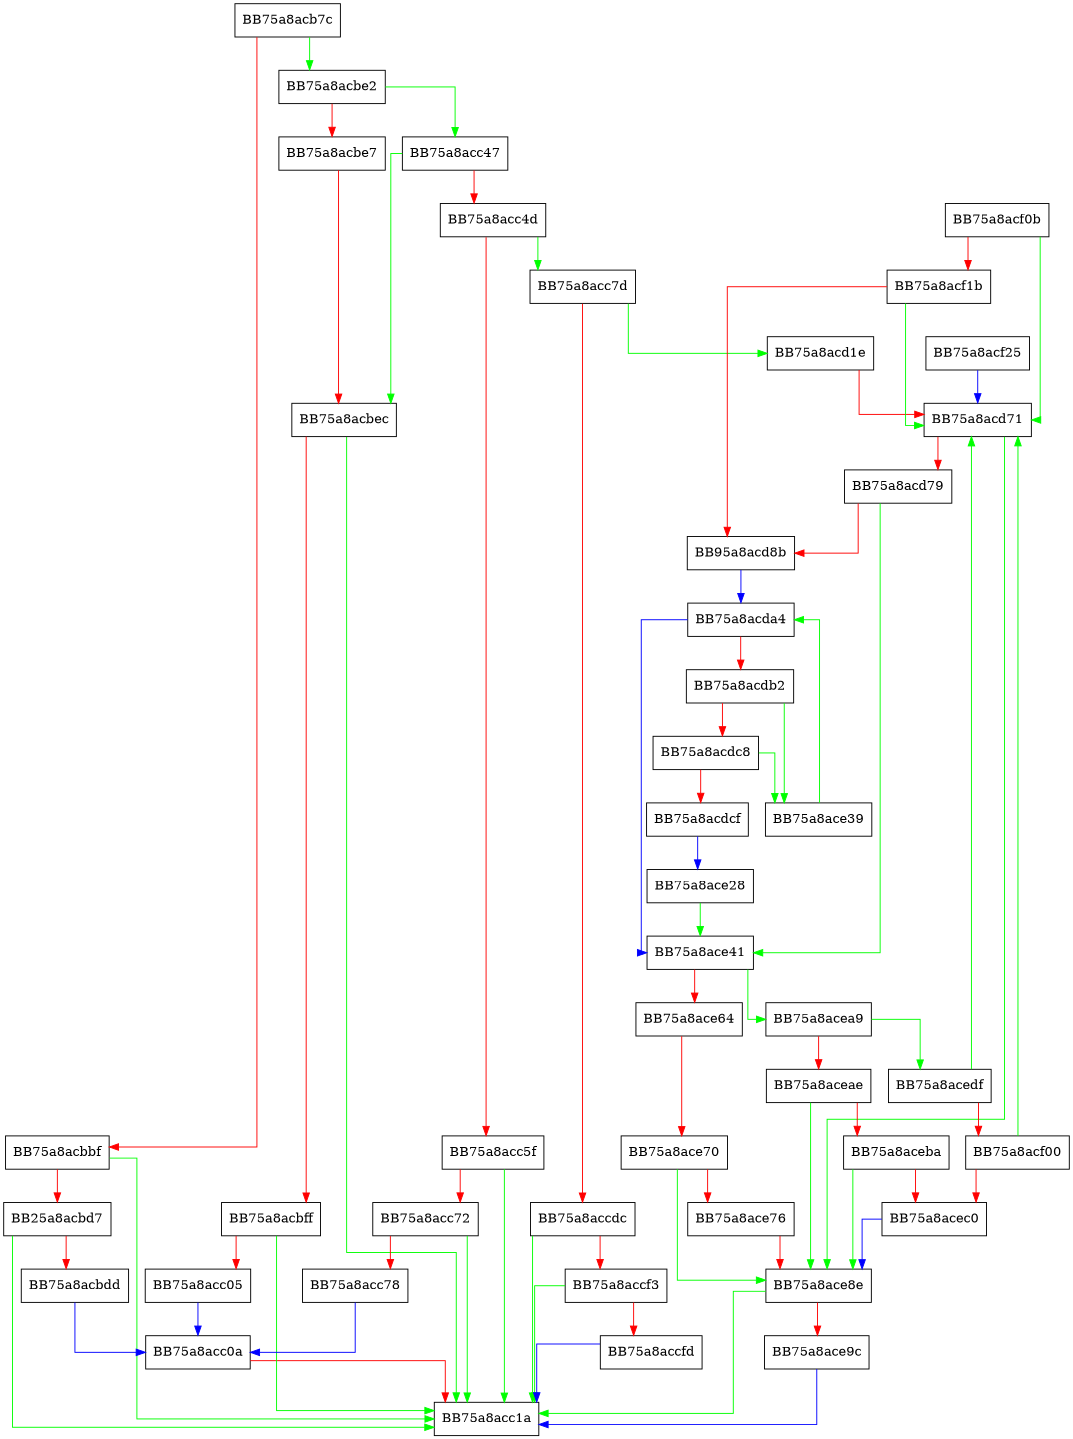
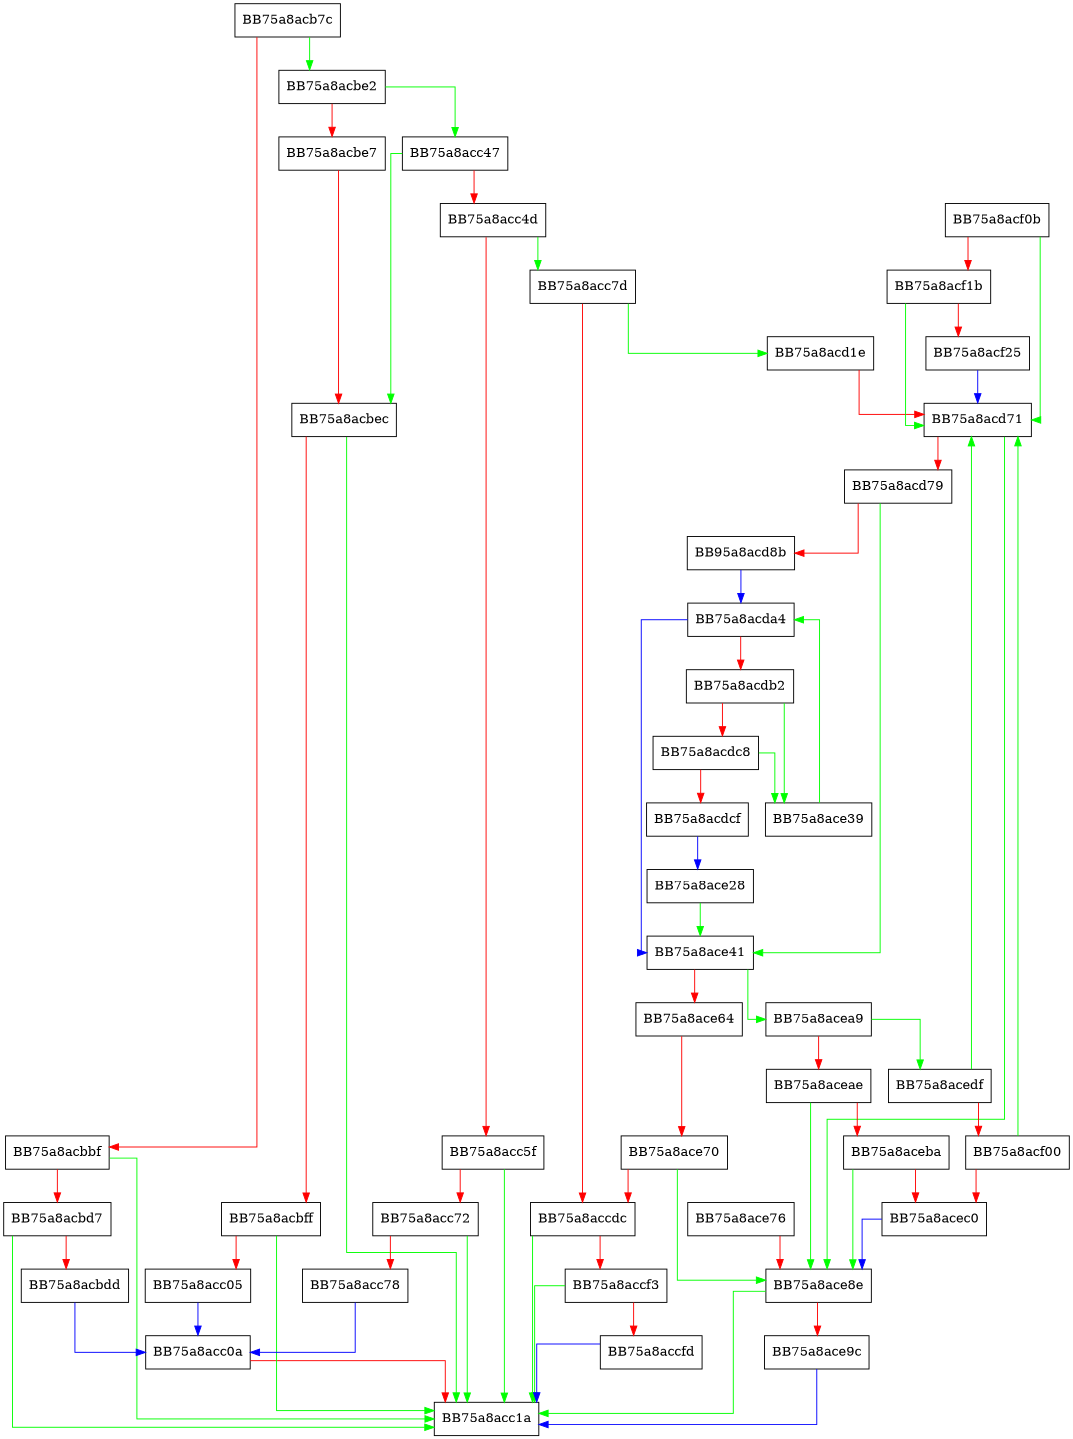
(727, 327) -> (958, 315)
(708, 1181) -> (628, 1181)
(57, 1219) -> (57, 1219)
